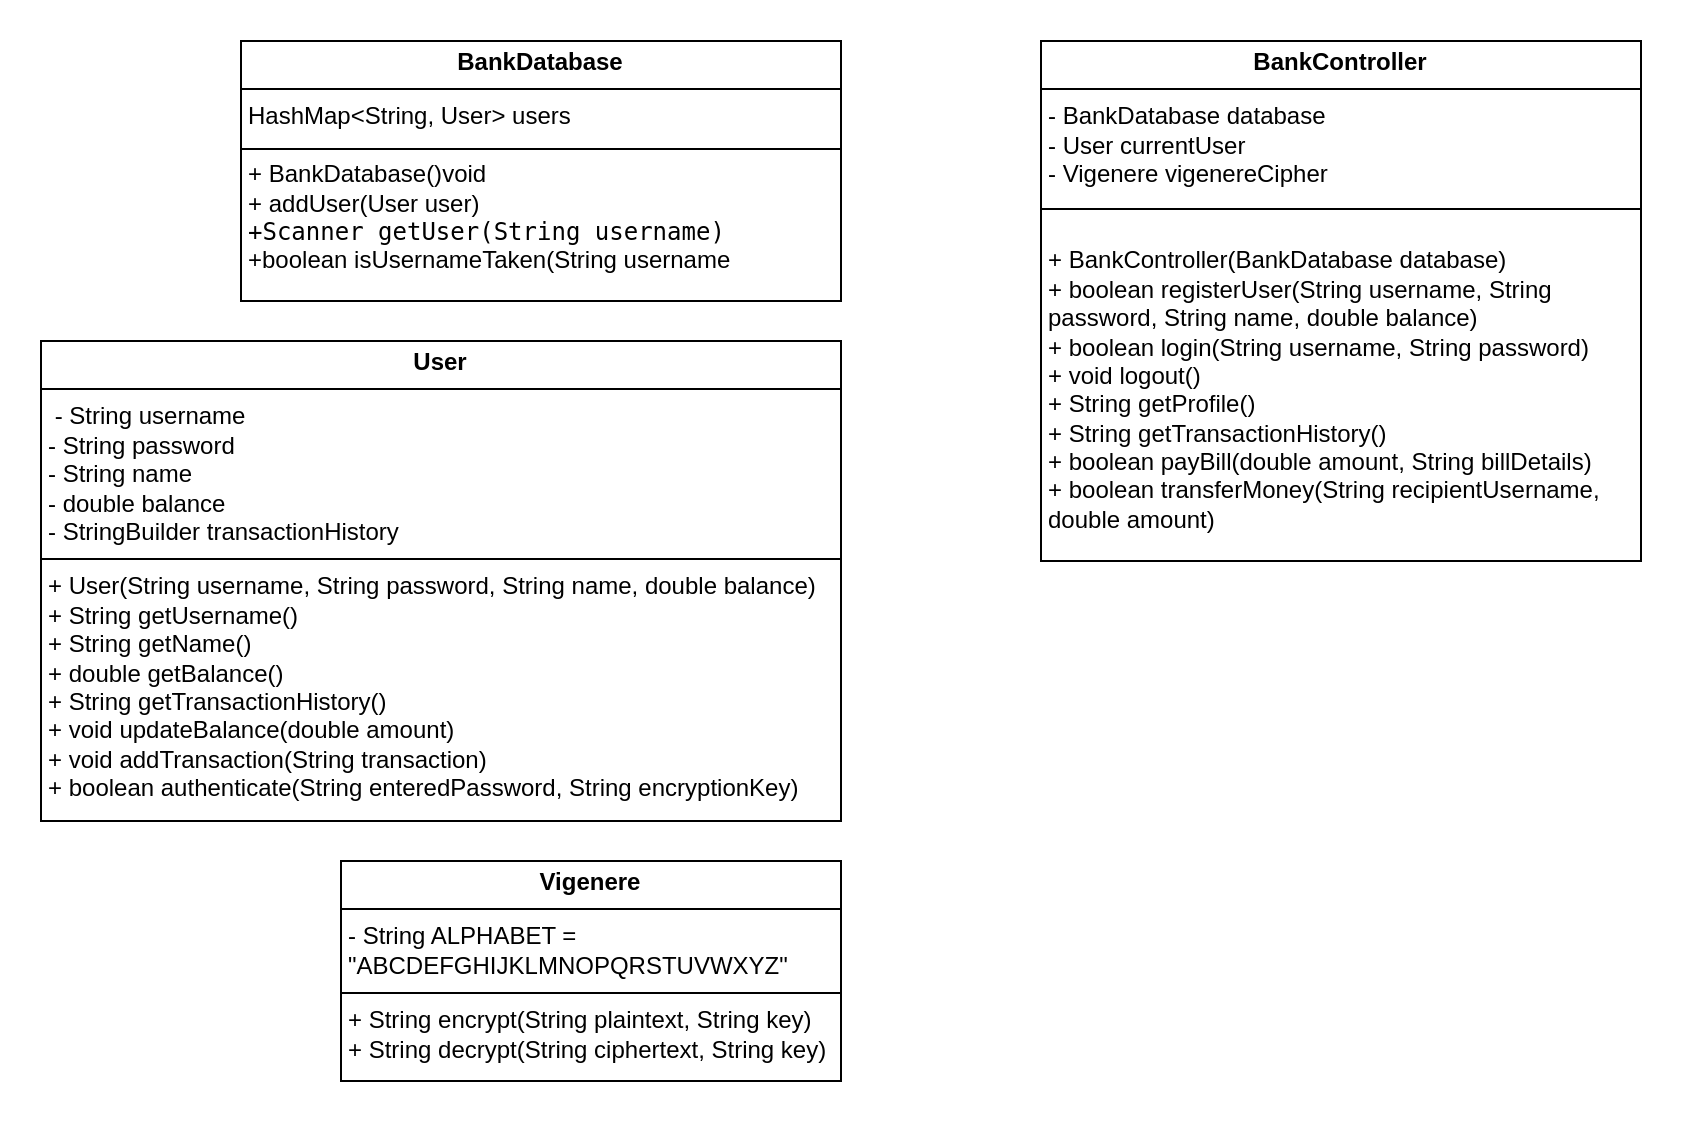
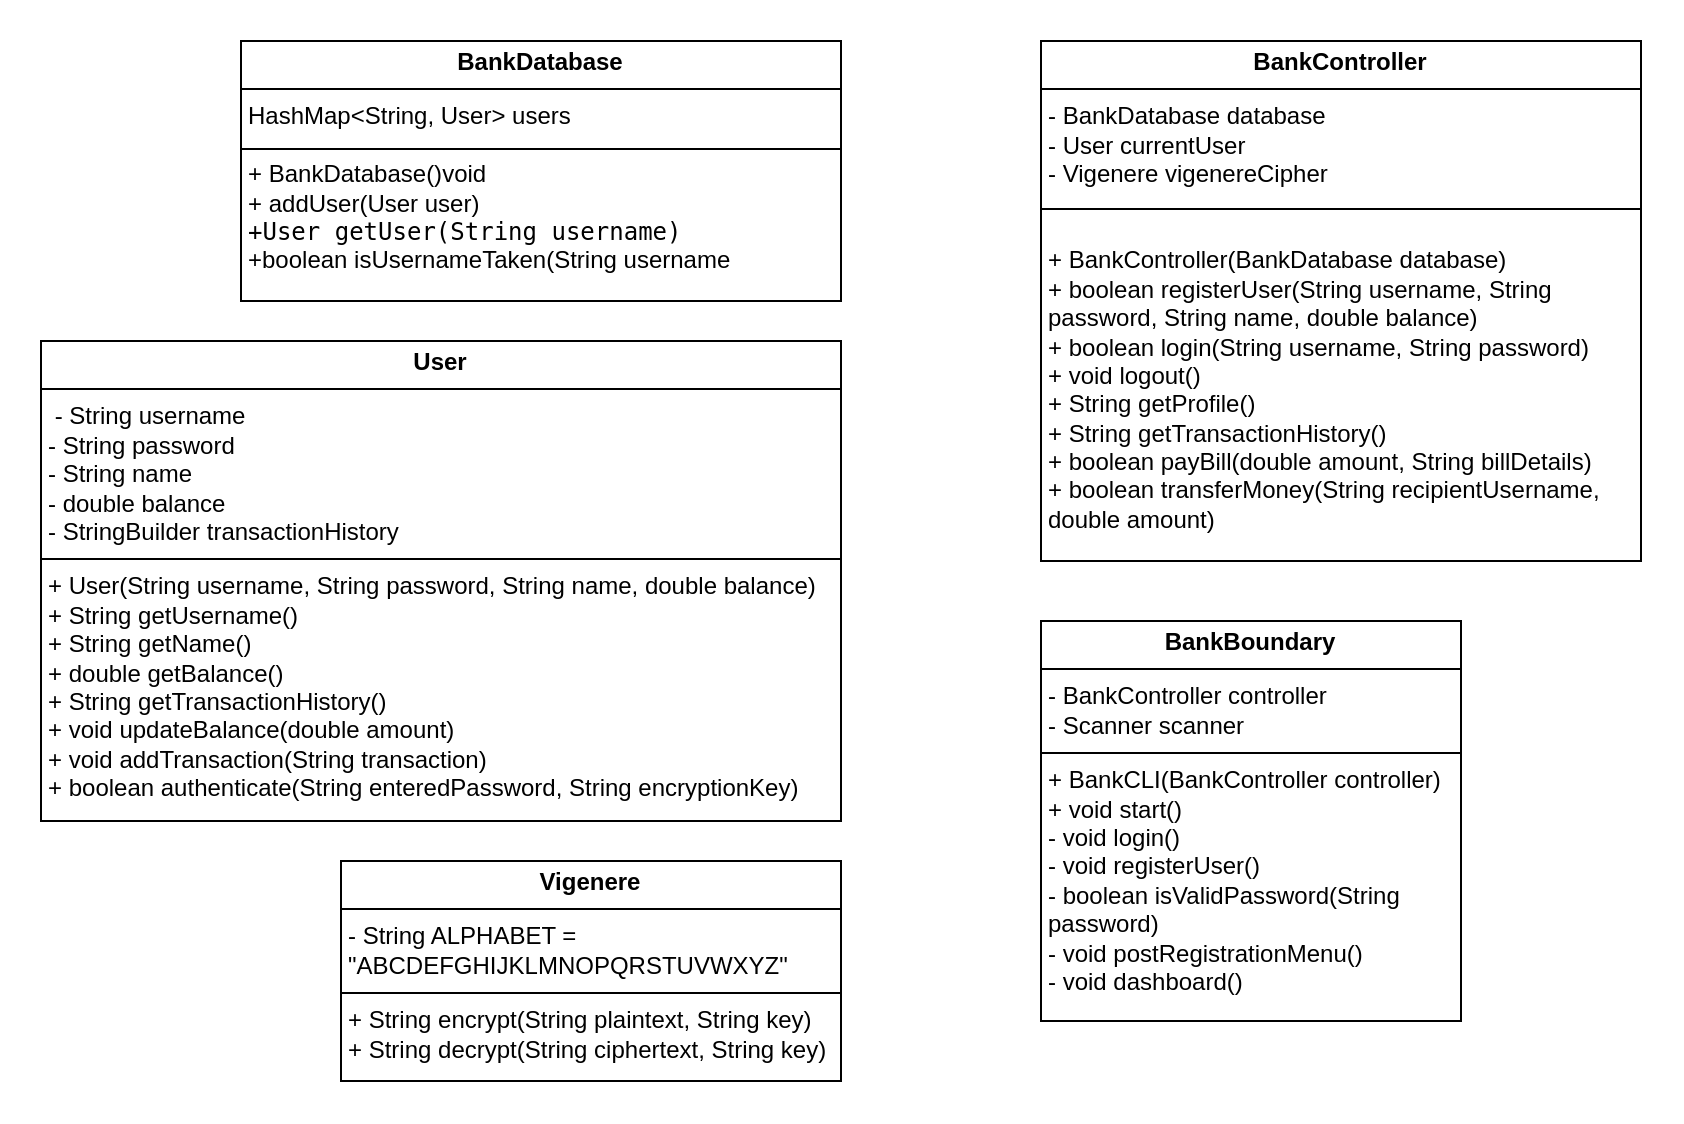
(494, 127) -> (494, 127)
none -> (1251, 821)
